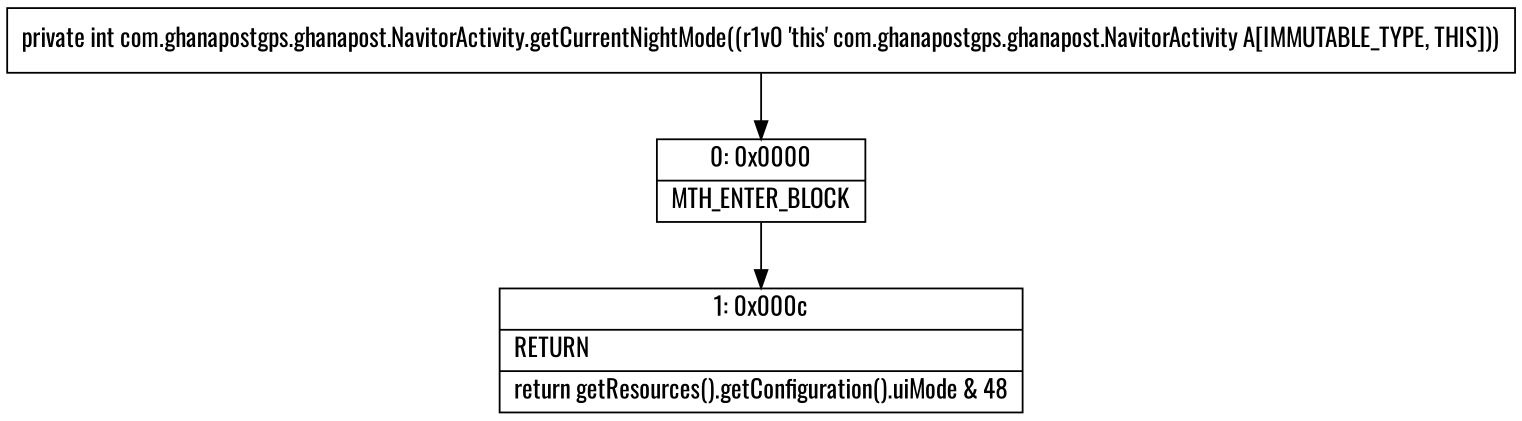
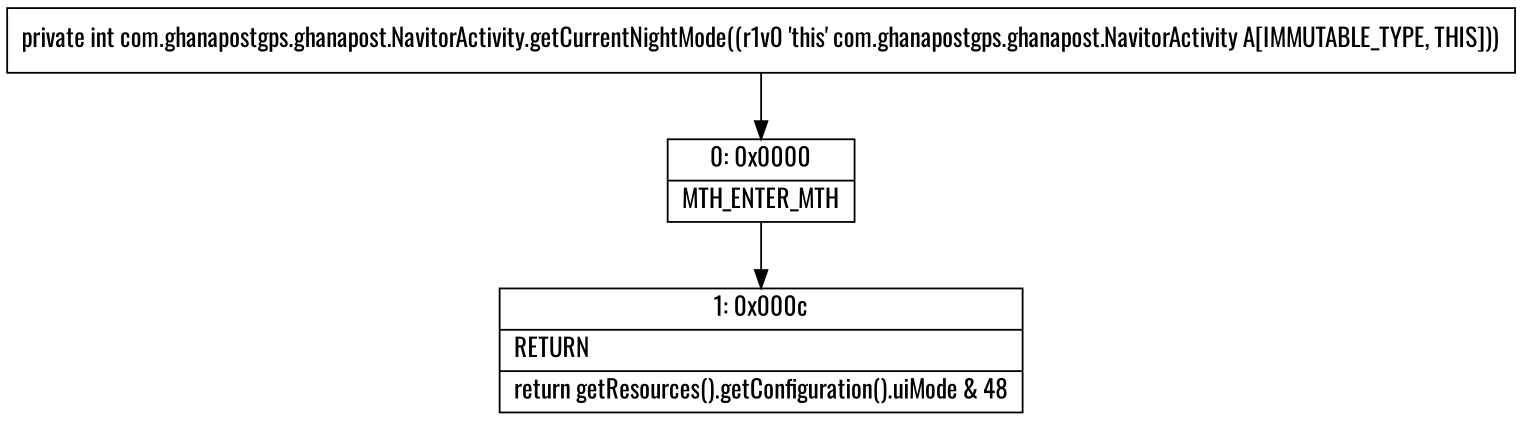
(761, 200) -> (761, 200)
